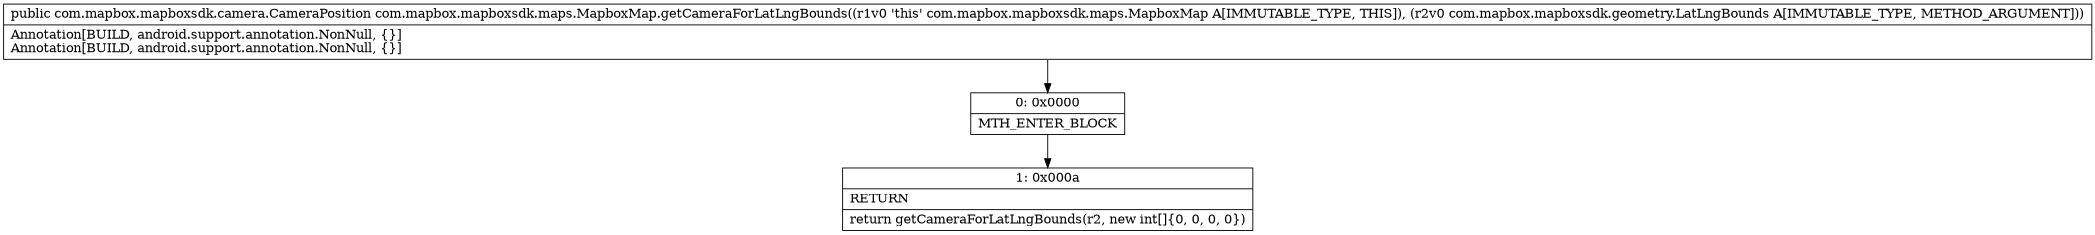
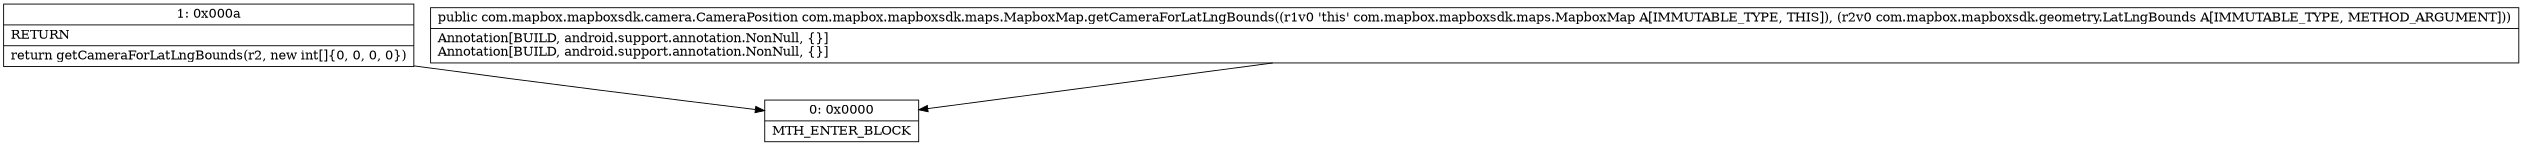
(1048, 147) -> (585, 88)
